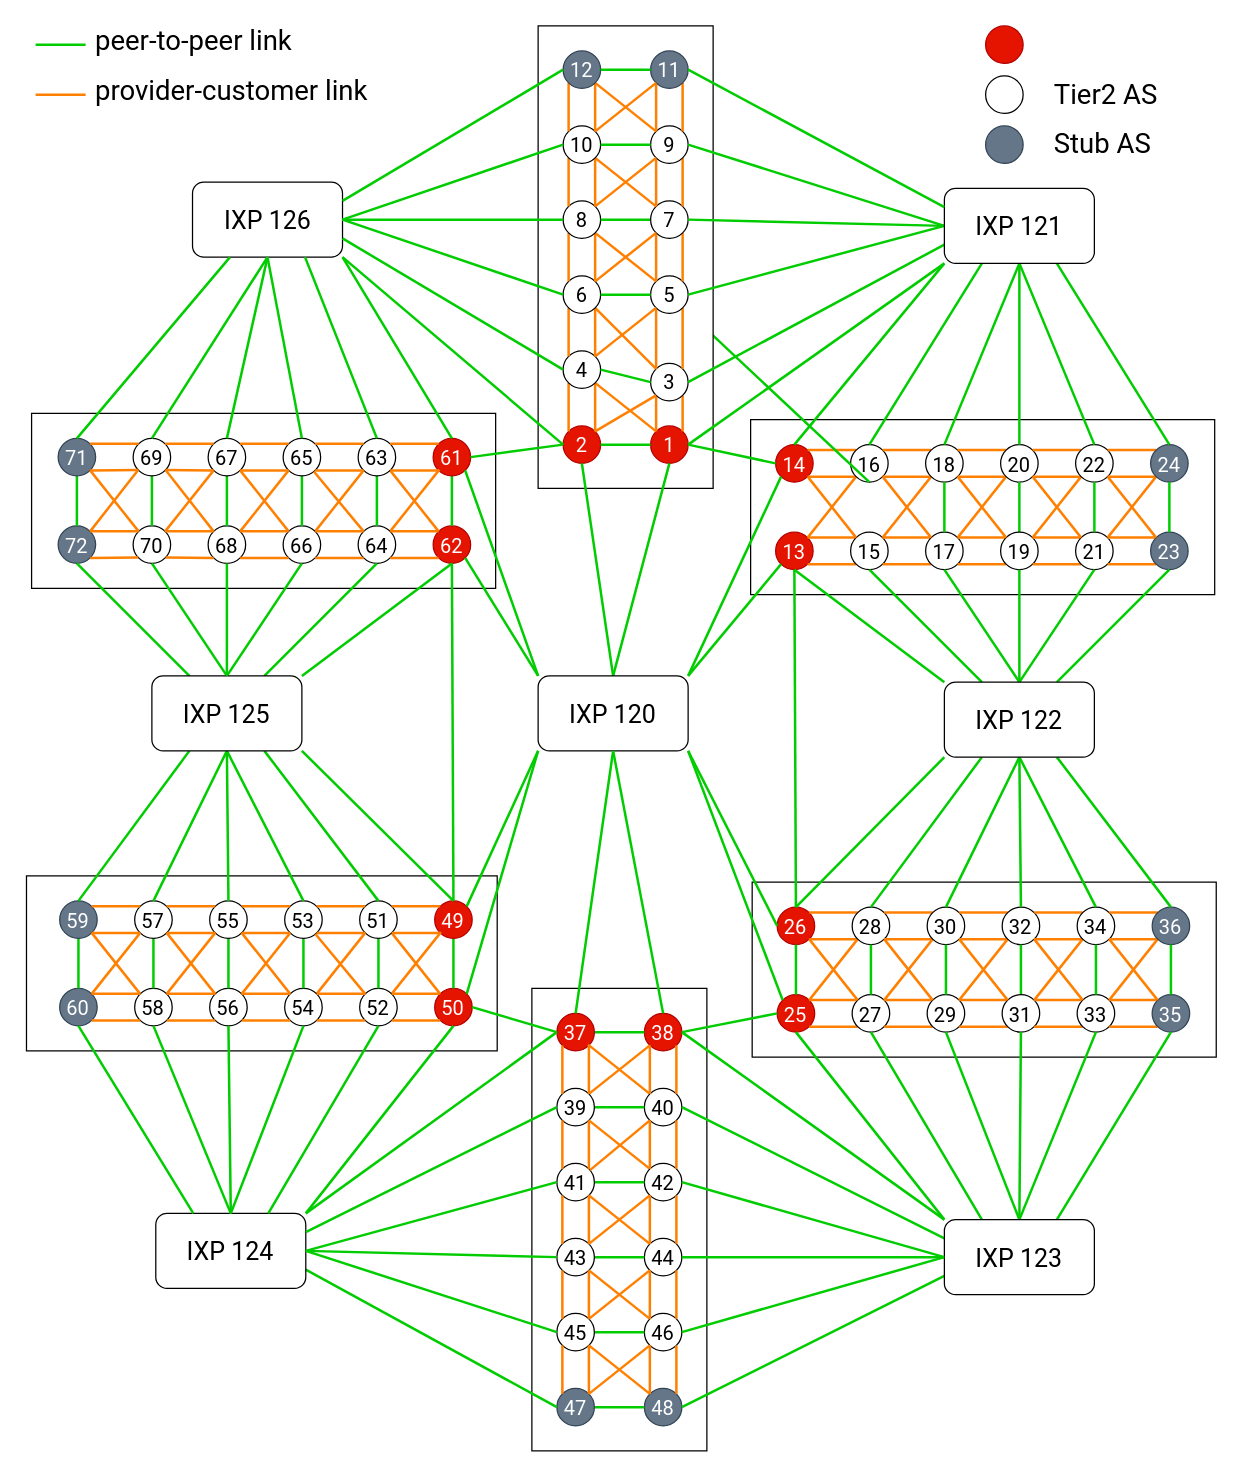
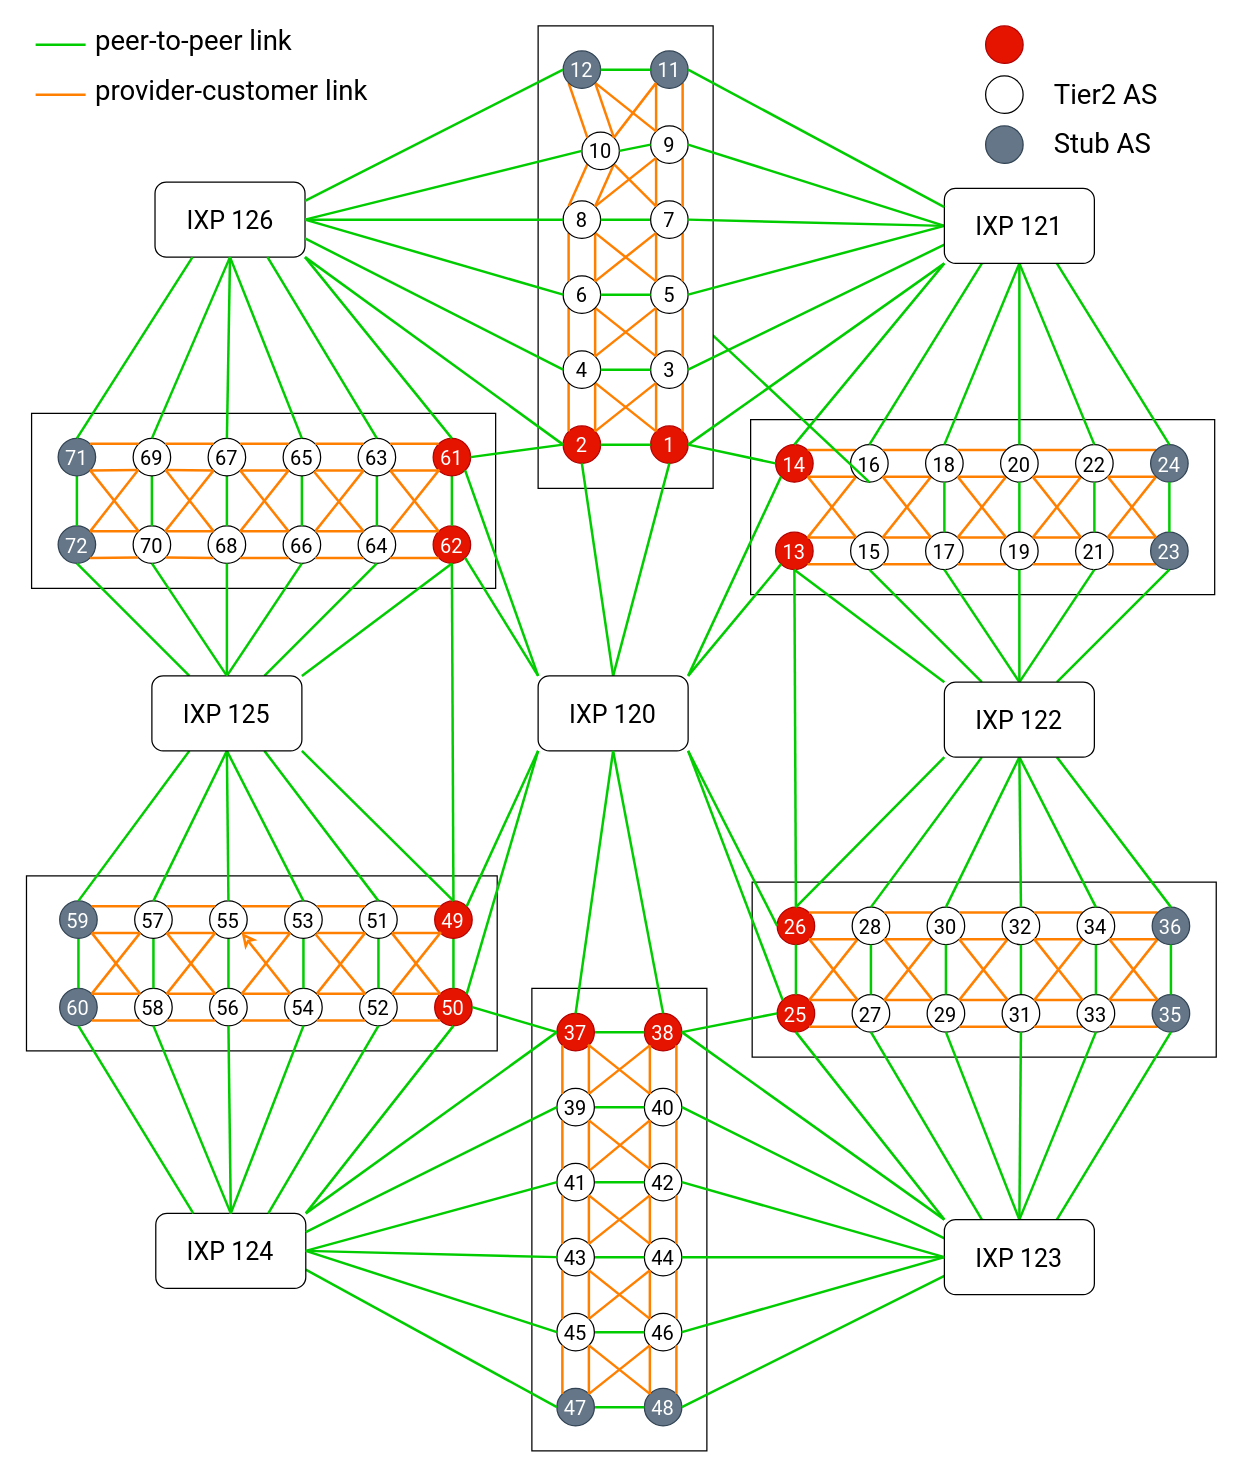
(582, 144) -> (601, 151)
(268, 219) -> (230, 219)
(669, 382) -> (669, 369)
(247, 939) -> (249, 942)
